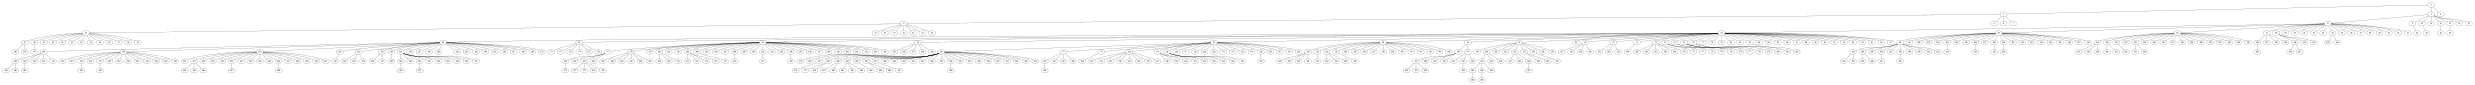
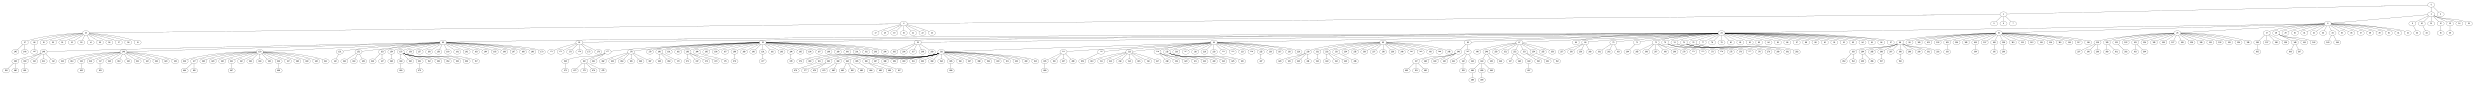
none -> (448, 52)
(575, 61) -> none
(203, 71) -> none
